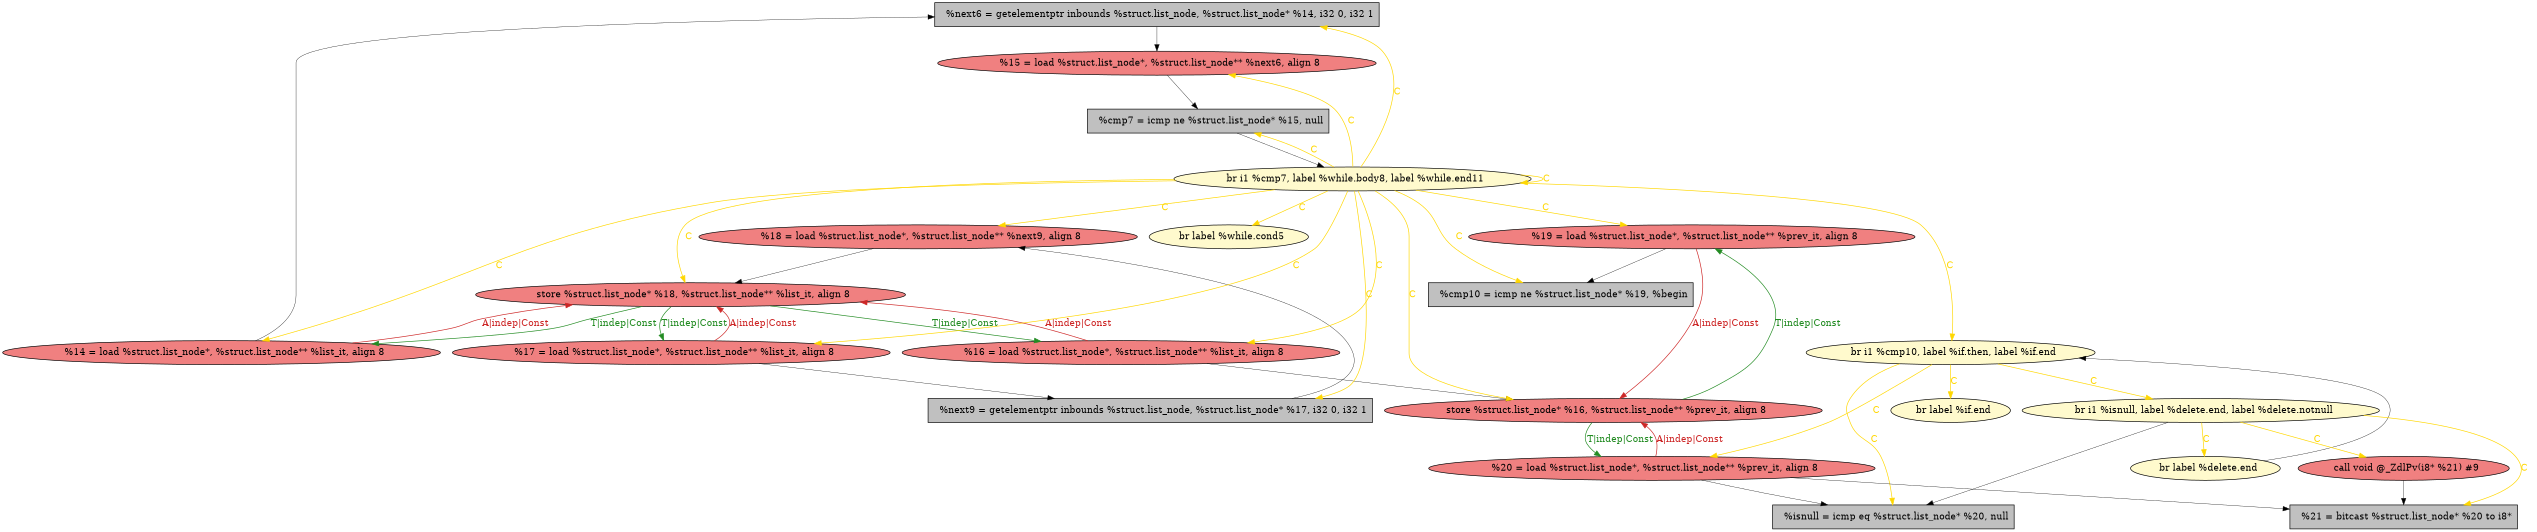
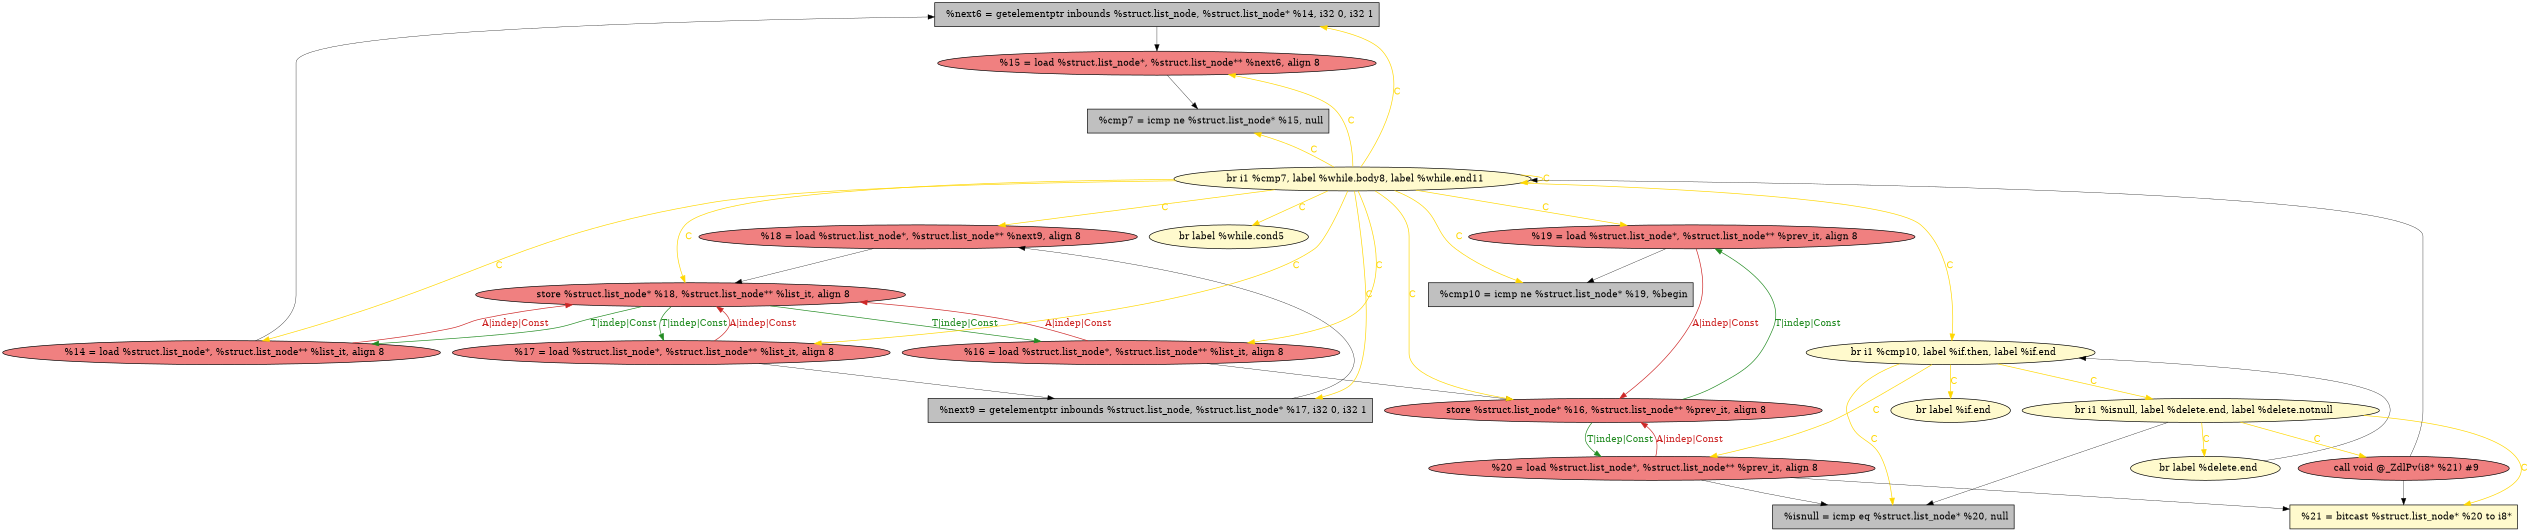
(1277, 149) -> (2094, 193)
(2404, 517) -> (2404, 517)
